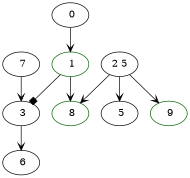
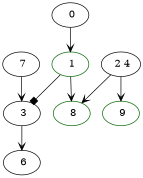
(120, 64) -> (121, 64)
(120, 113) -> none
